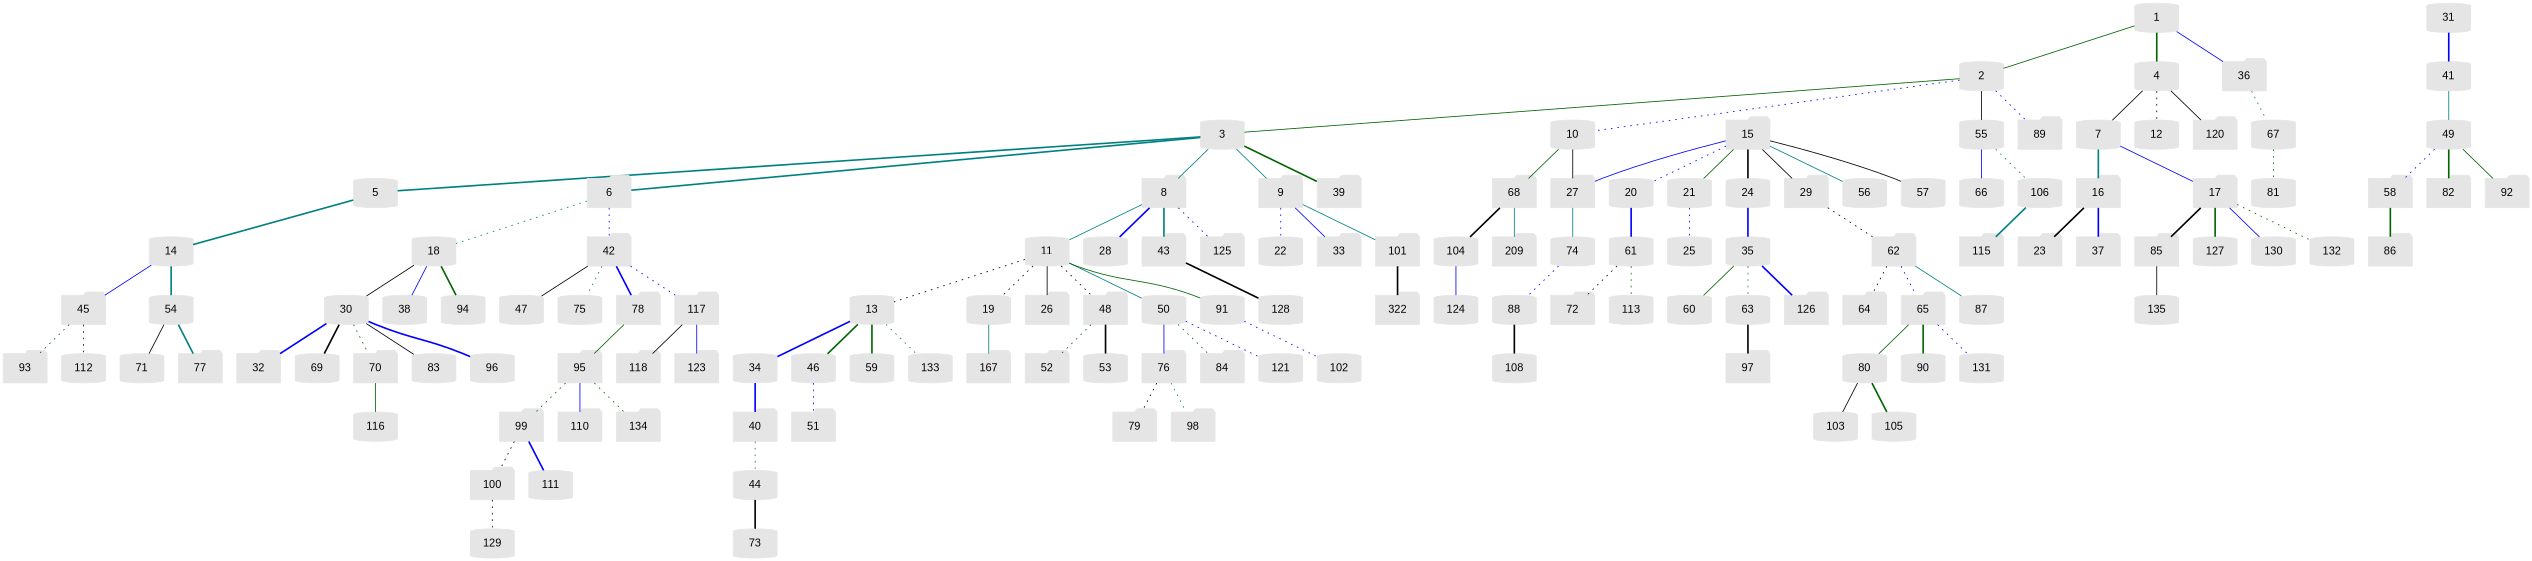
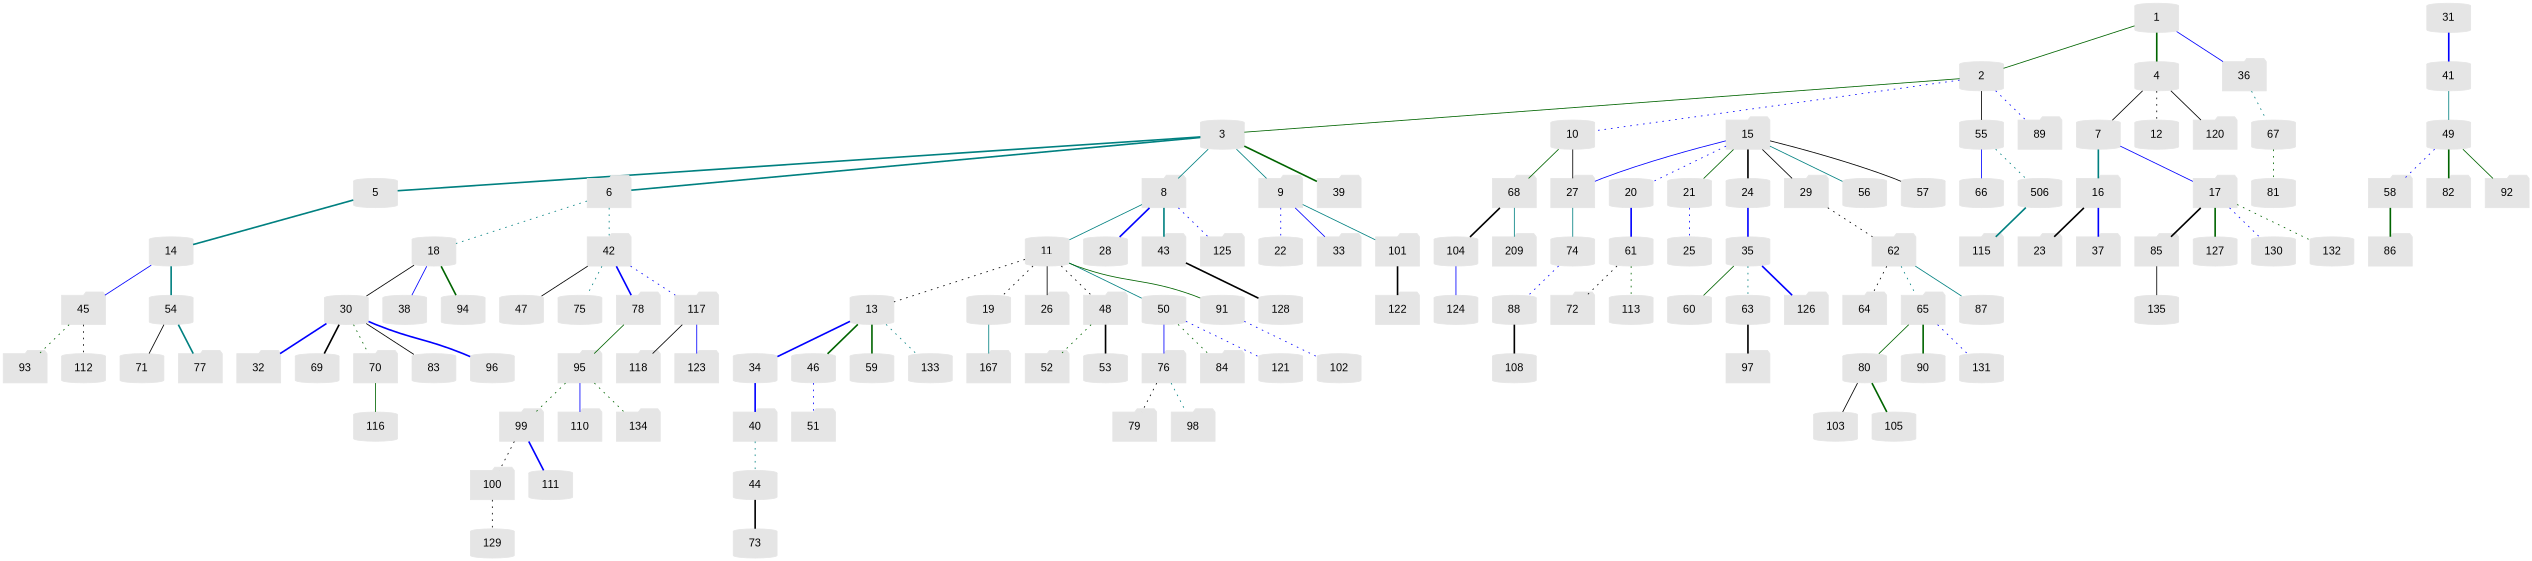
(2040, 193) -> (2040, 193)
(609, 222) -> (609, 222)
(2245, 222) -> (2245, 222)
(1909, 281) -> (1909, 281)
(1398, 310) -> (1398, 310)
